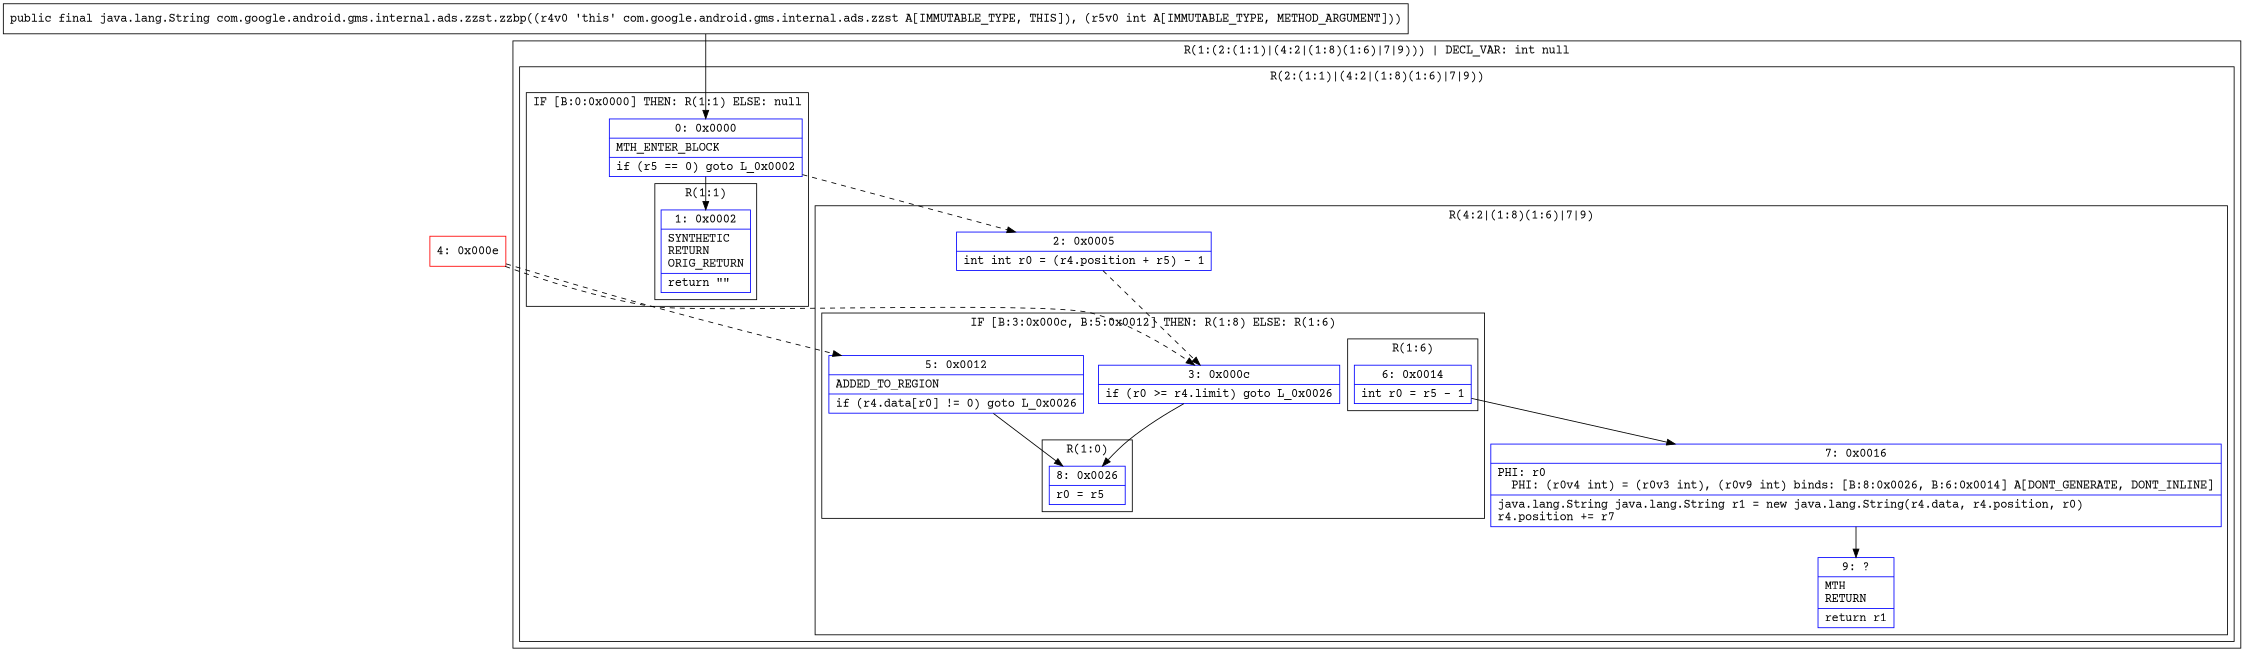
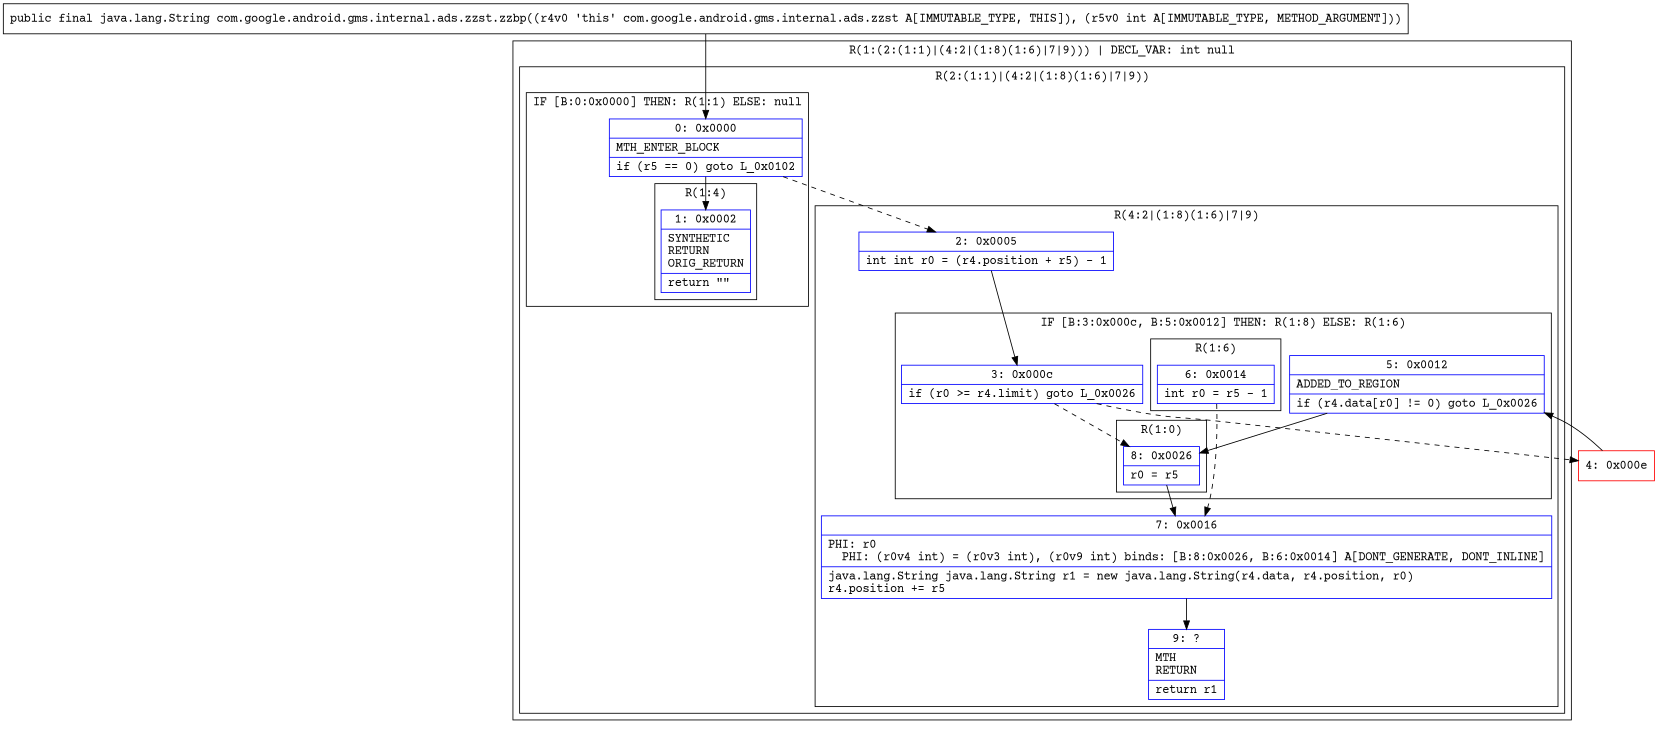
(706, 167) -> (706, 167)
(706, 193) -> (706, 193)
(849, 308) -> (1333, 434)
(677, 313) -> (1579, 431)
(1153, 319) -> (1004, 318)
(1569, 420) -> (1216, 456)
(1144, 429) -> (1088, 423)
none -> (1170, 496)
(1556, 517) -> (887, 588)
